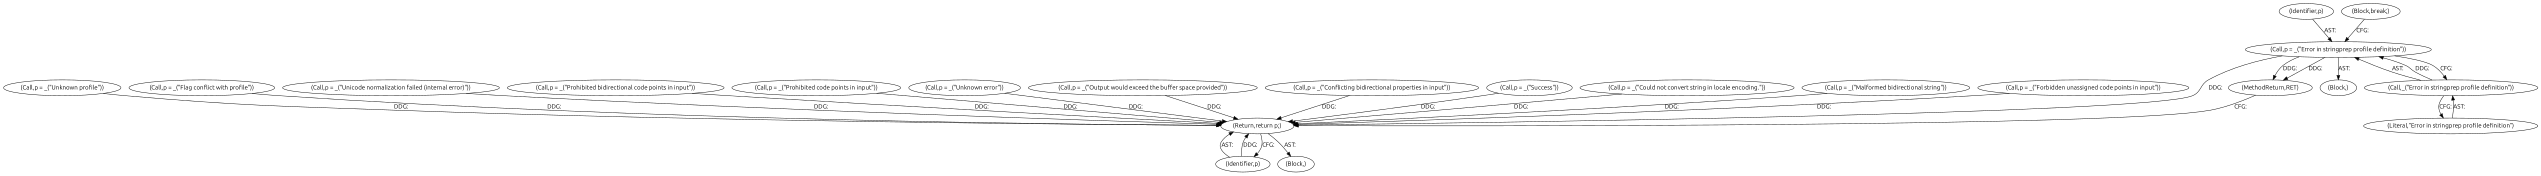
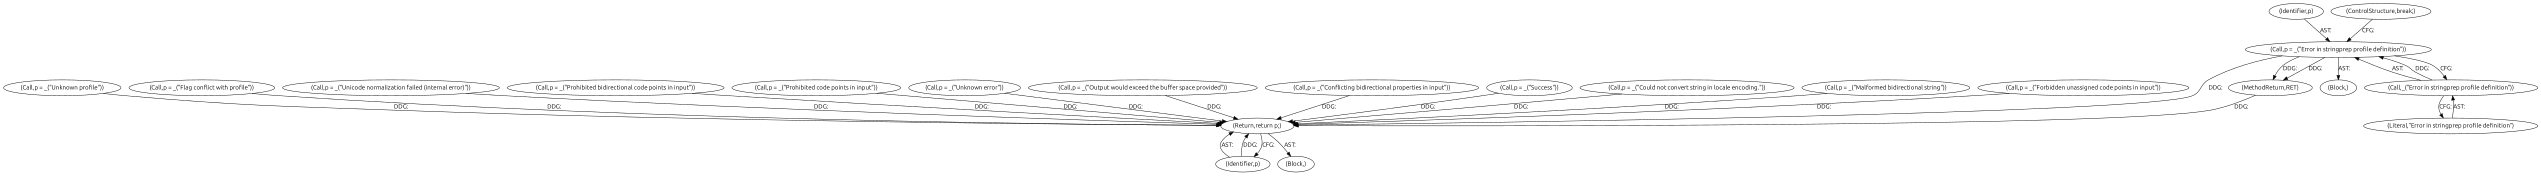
(2371, 11) -> (2381, 11)
(2241, 107) -> (2242, 107)
